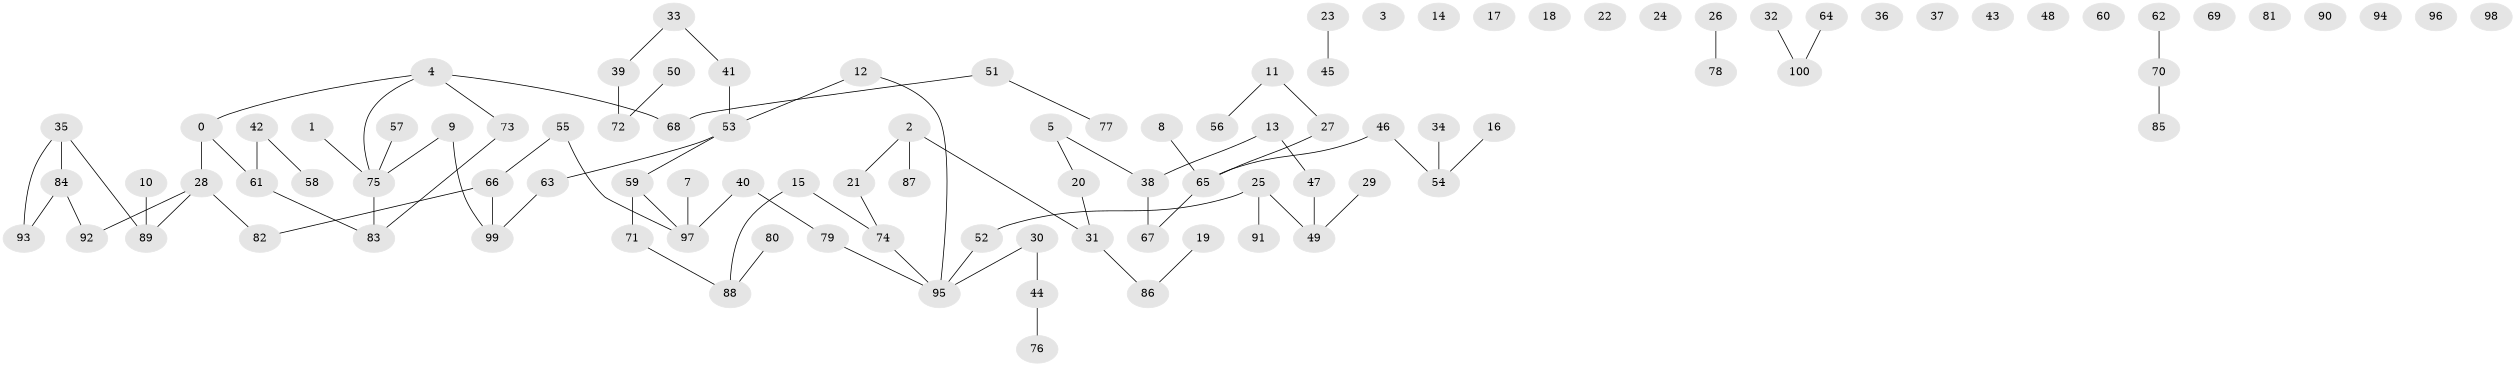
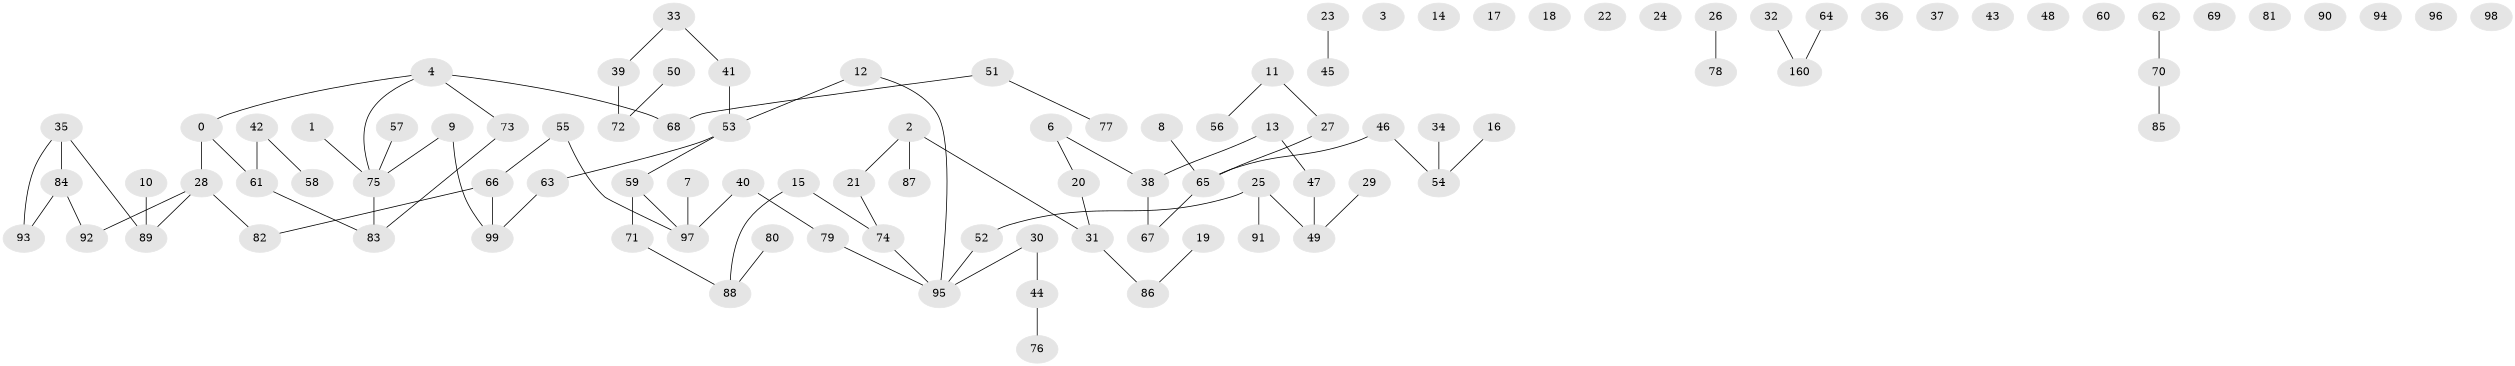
(1800, 72) -> (1800, 72)
(1051, 128) -> (1051, 128)
